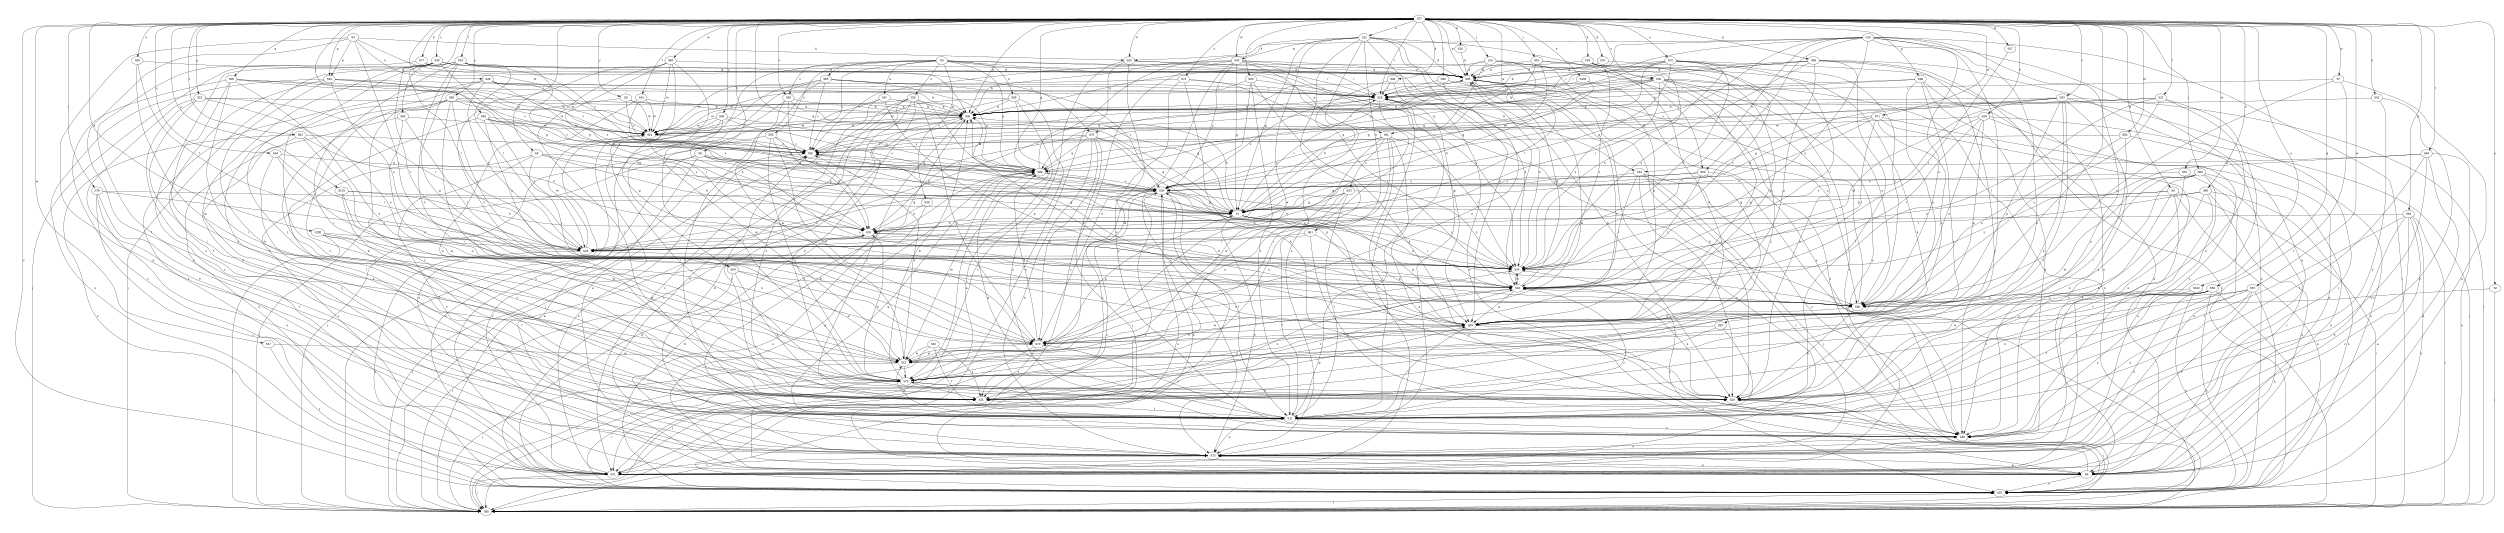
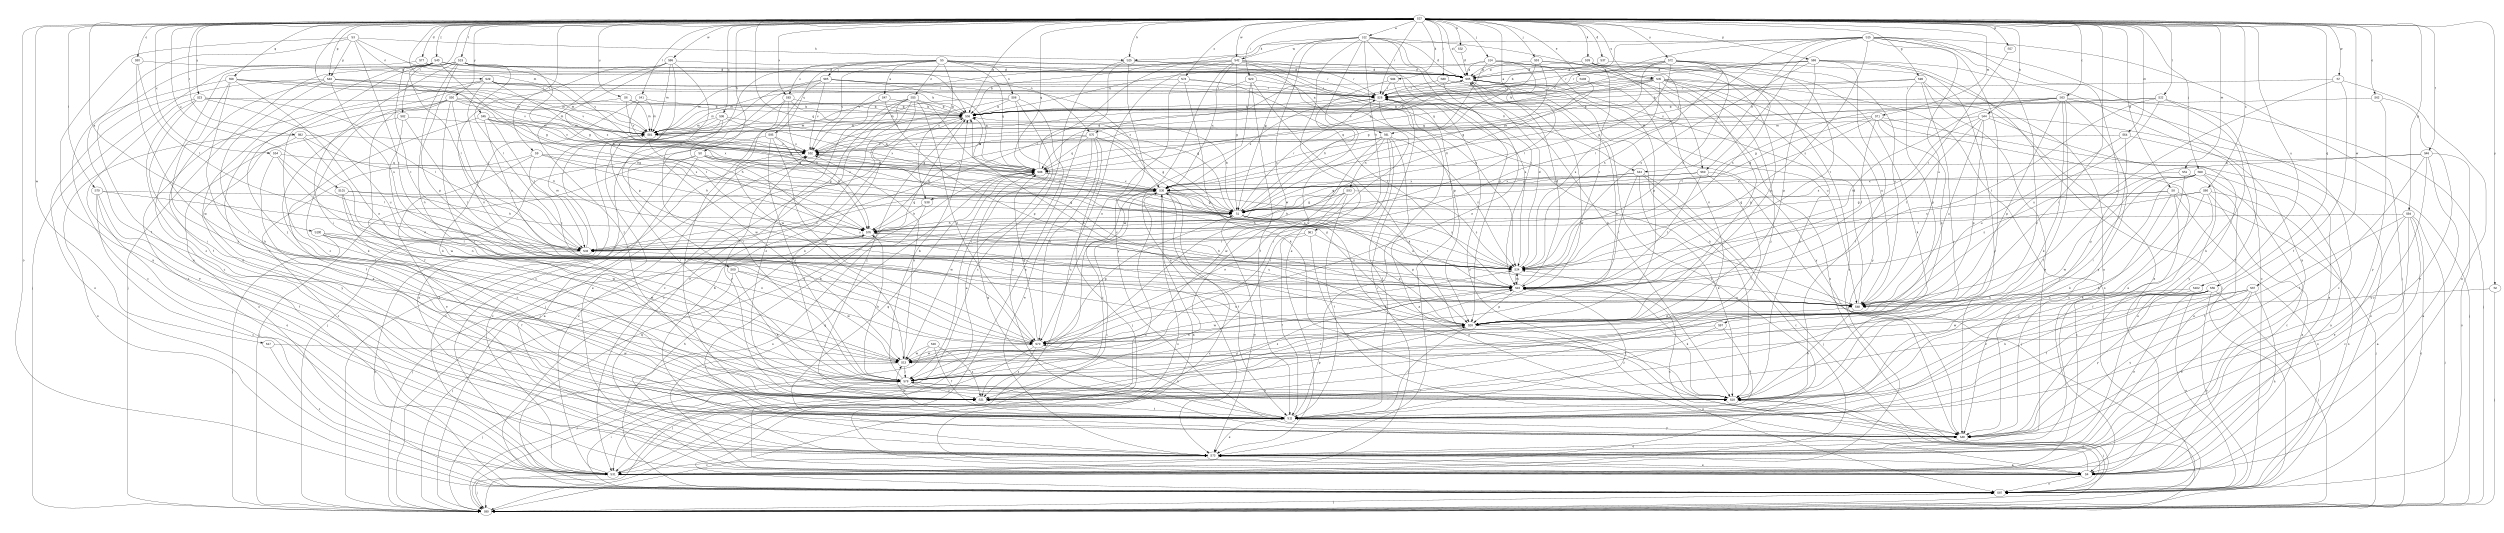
(1802, 299) -> (1249, 190)
